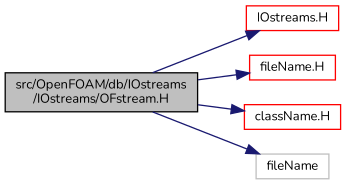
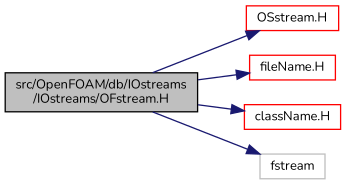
(292, 18) -> (292, 18)
(292, 166) -> (292, 166)
